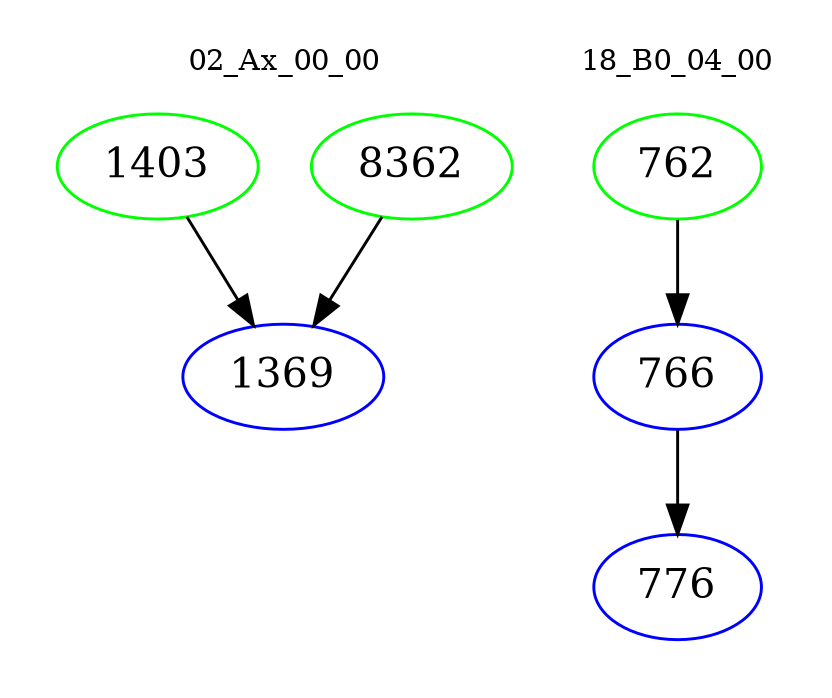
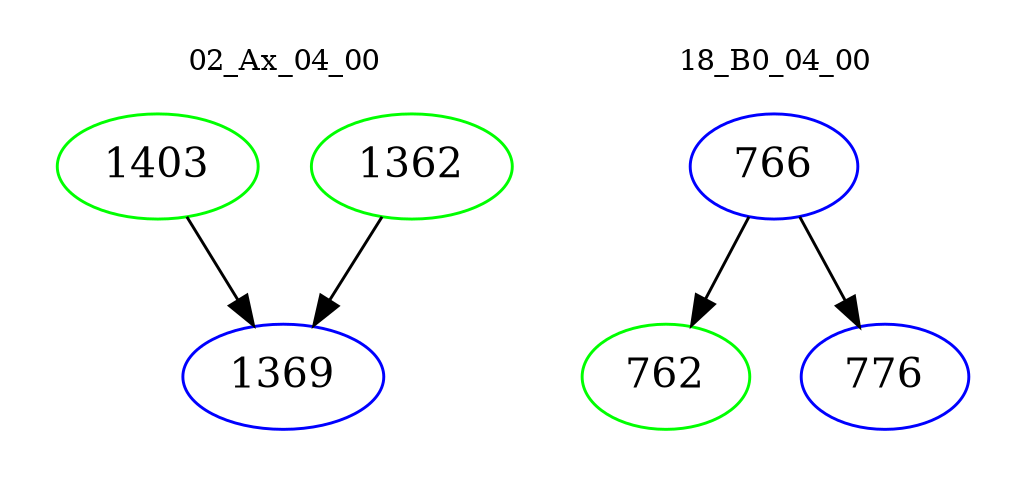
(285, 63) -> (285, 63)
(412, 166) -> (412, 166)
(678, 257) -> (727, 258)
